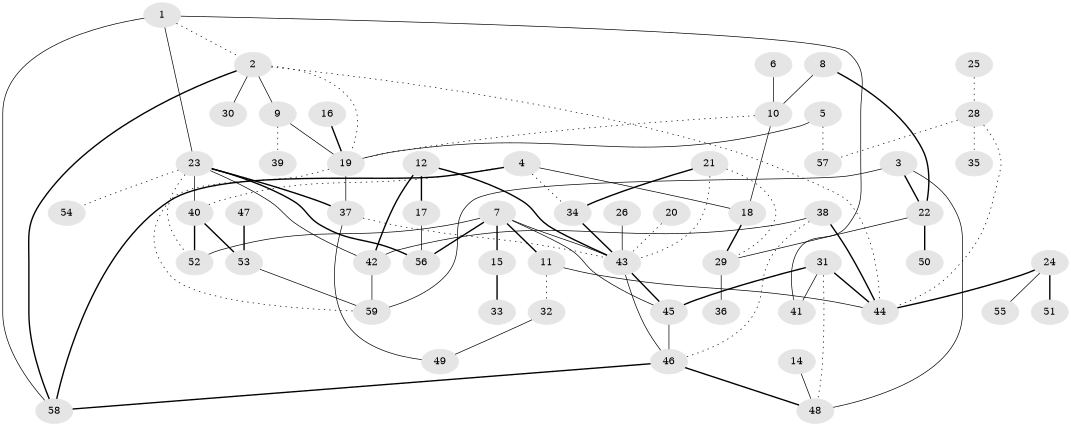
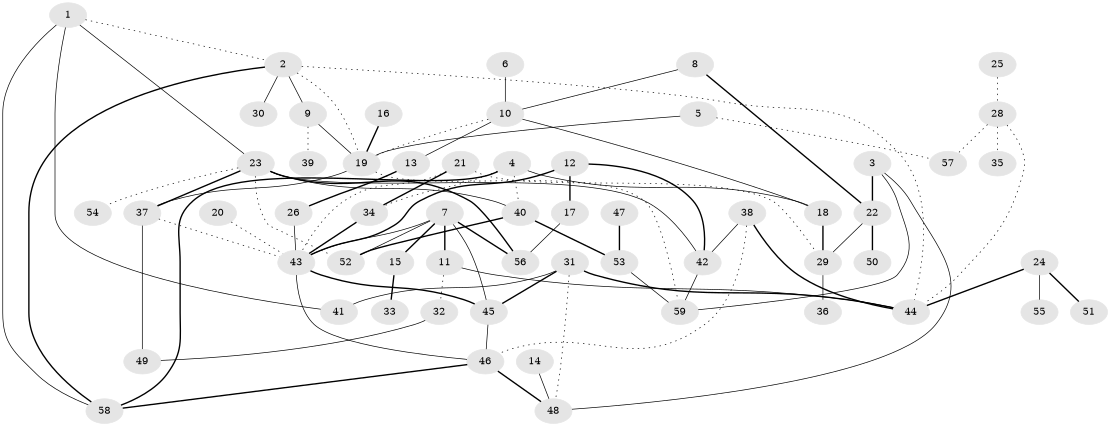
none -> (411, 164)
